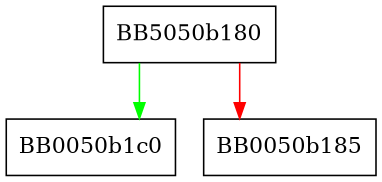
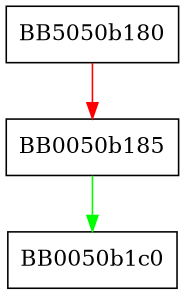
(139, 83) -> (92, 196)
